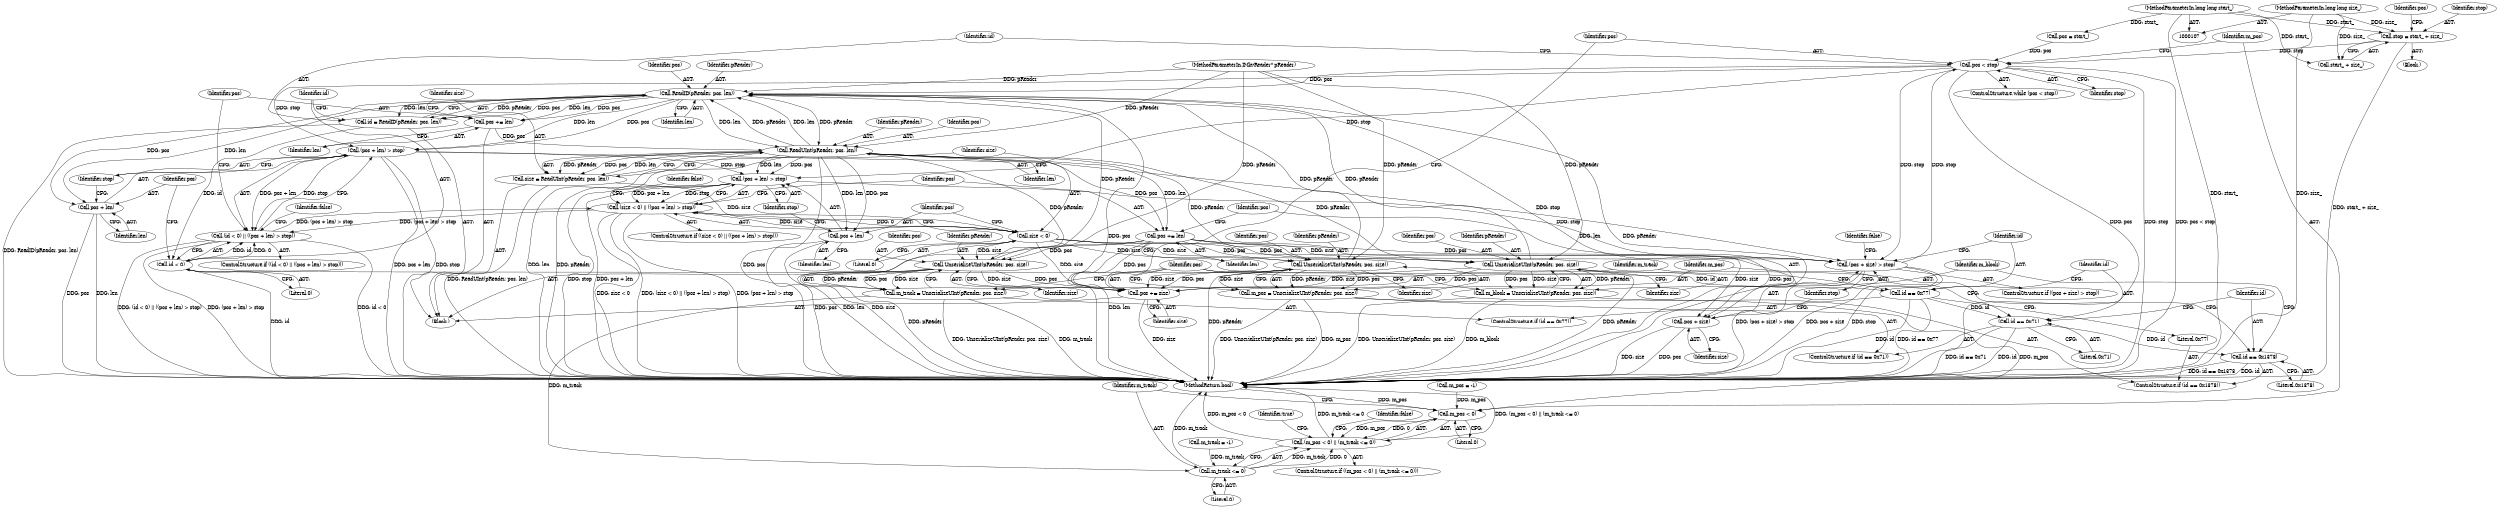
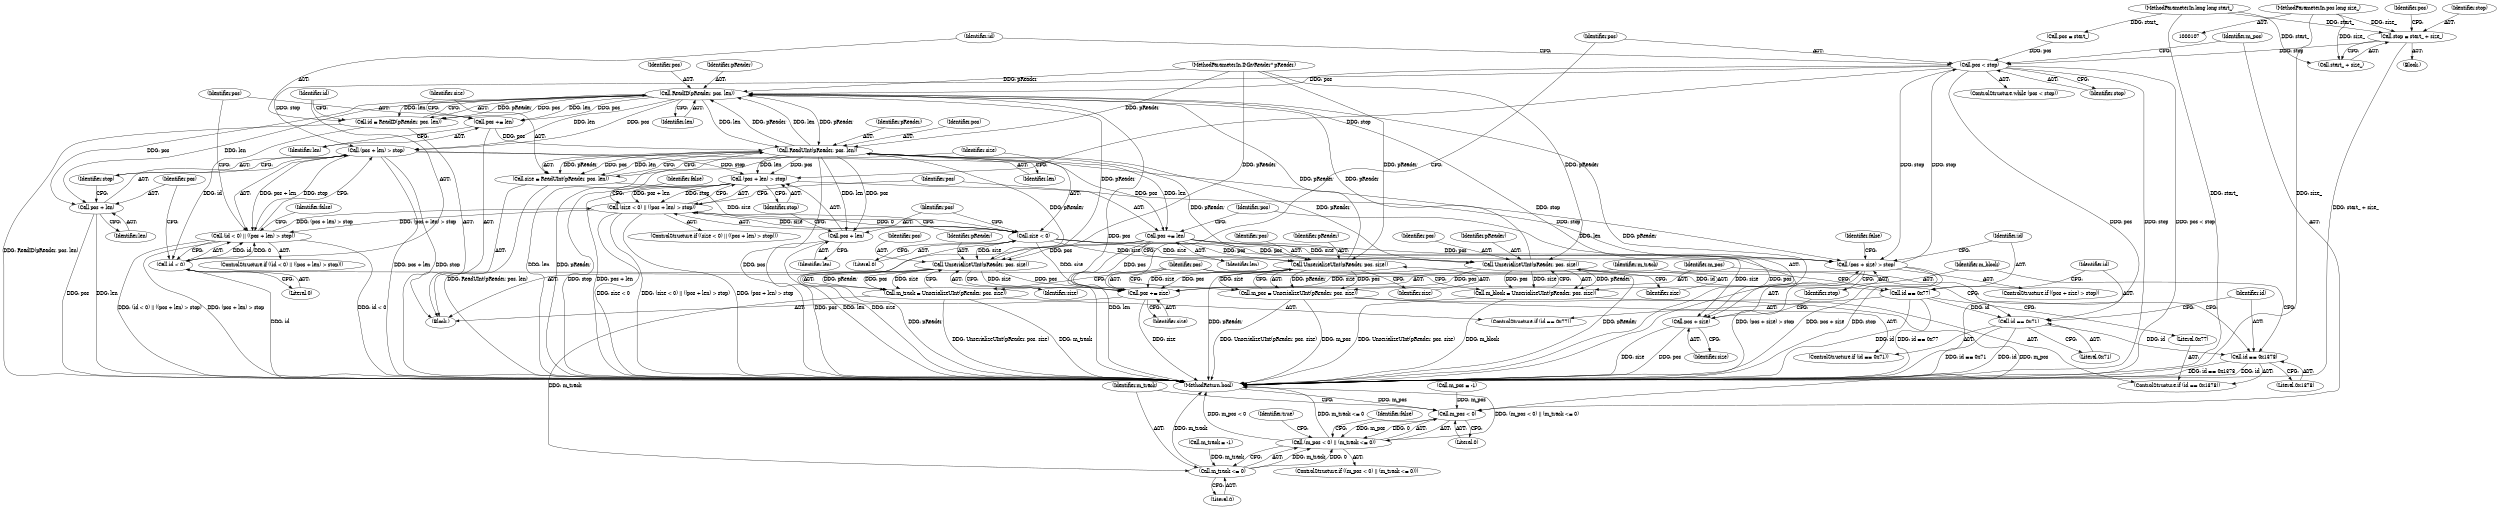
(2318, 9) -> (2318, 9)
(2189, 21) -> none
